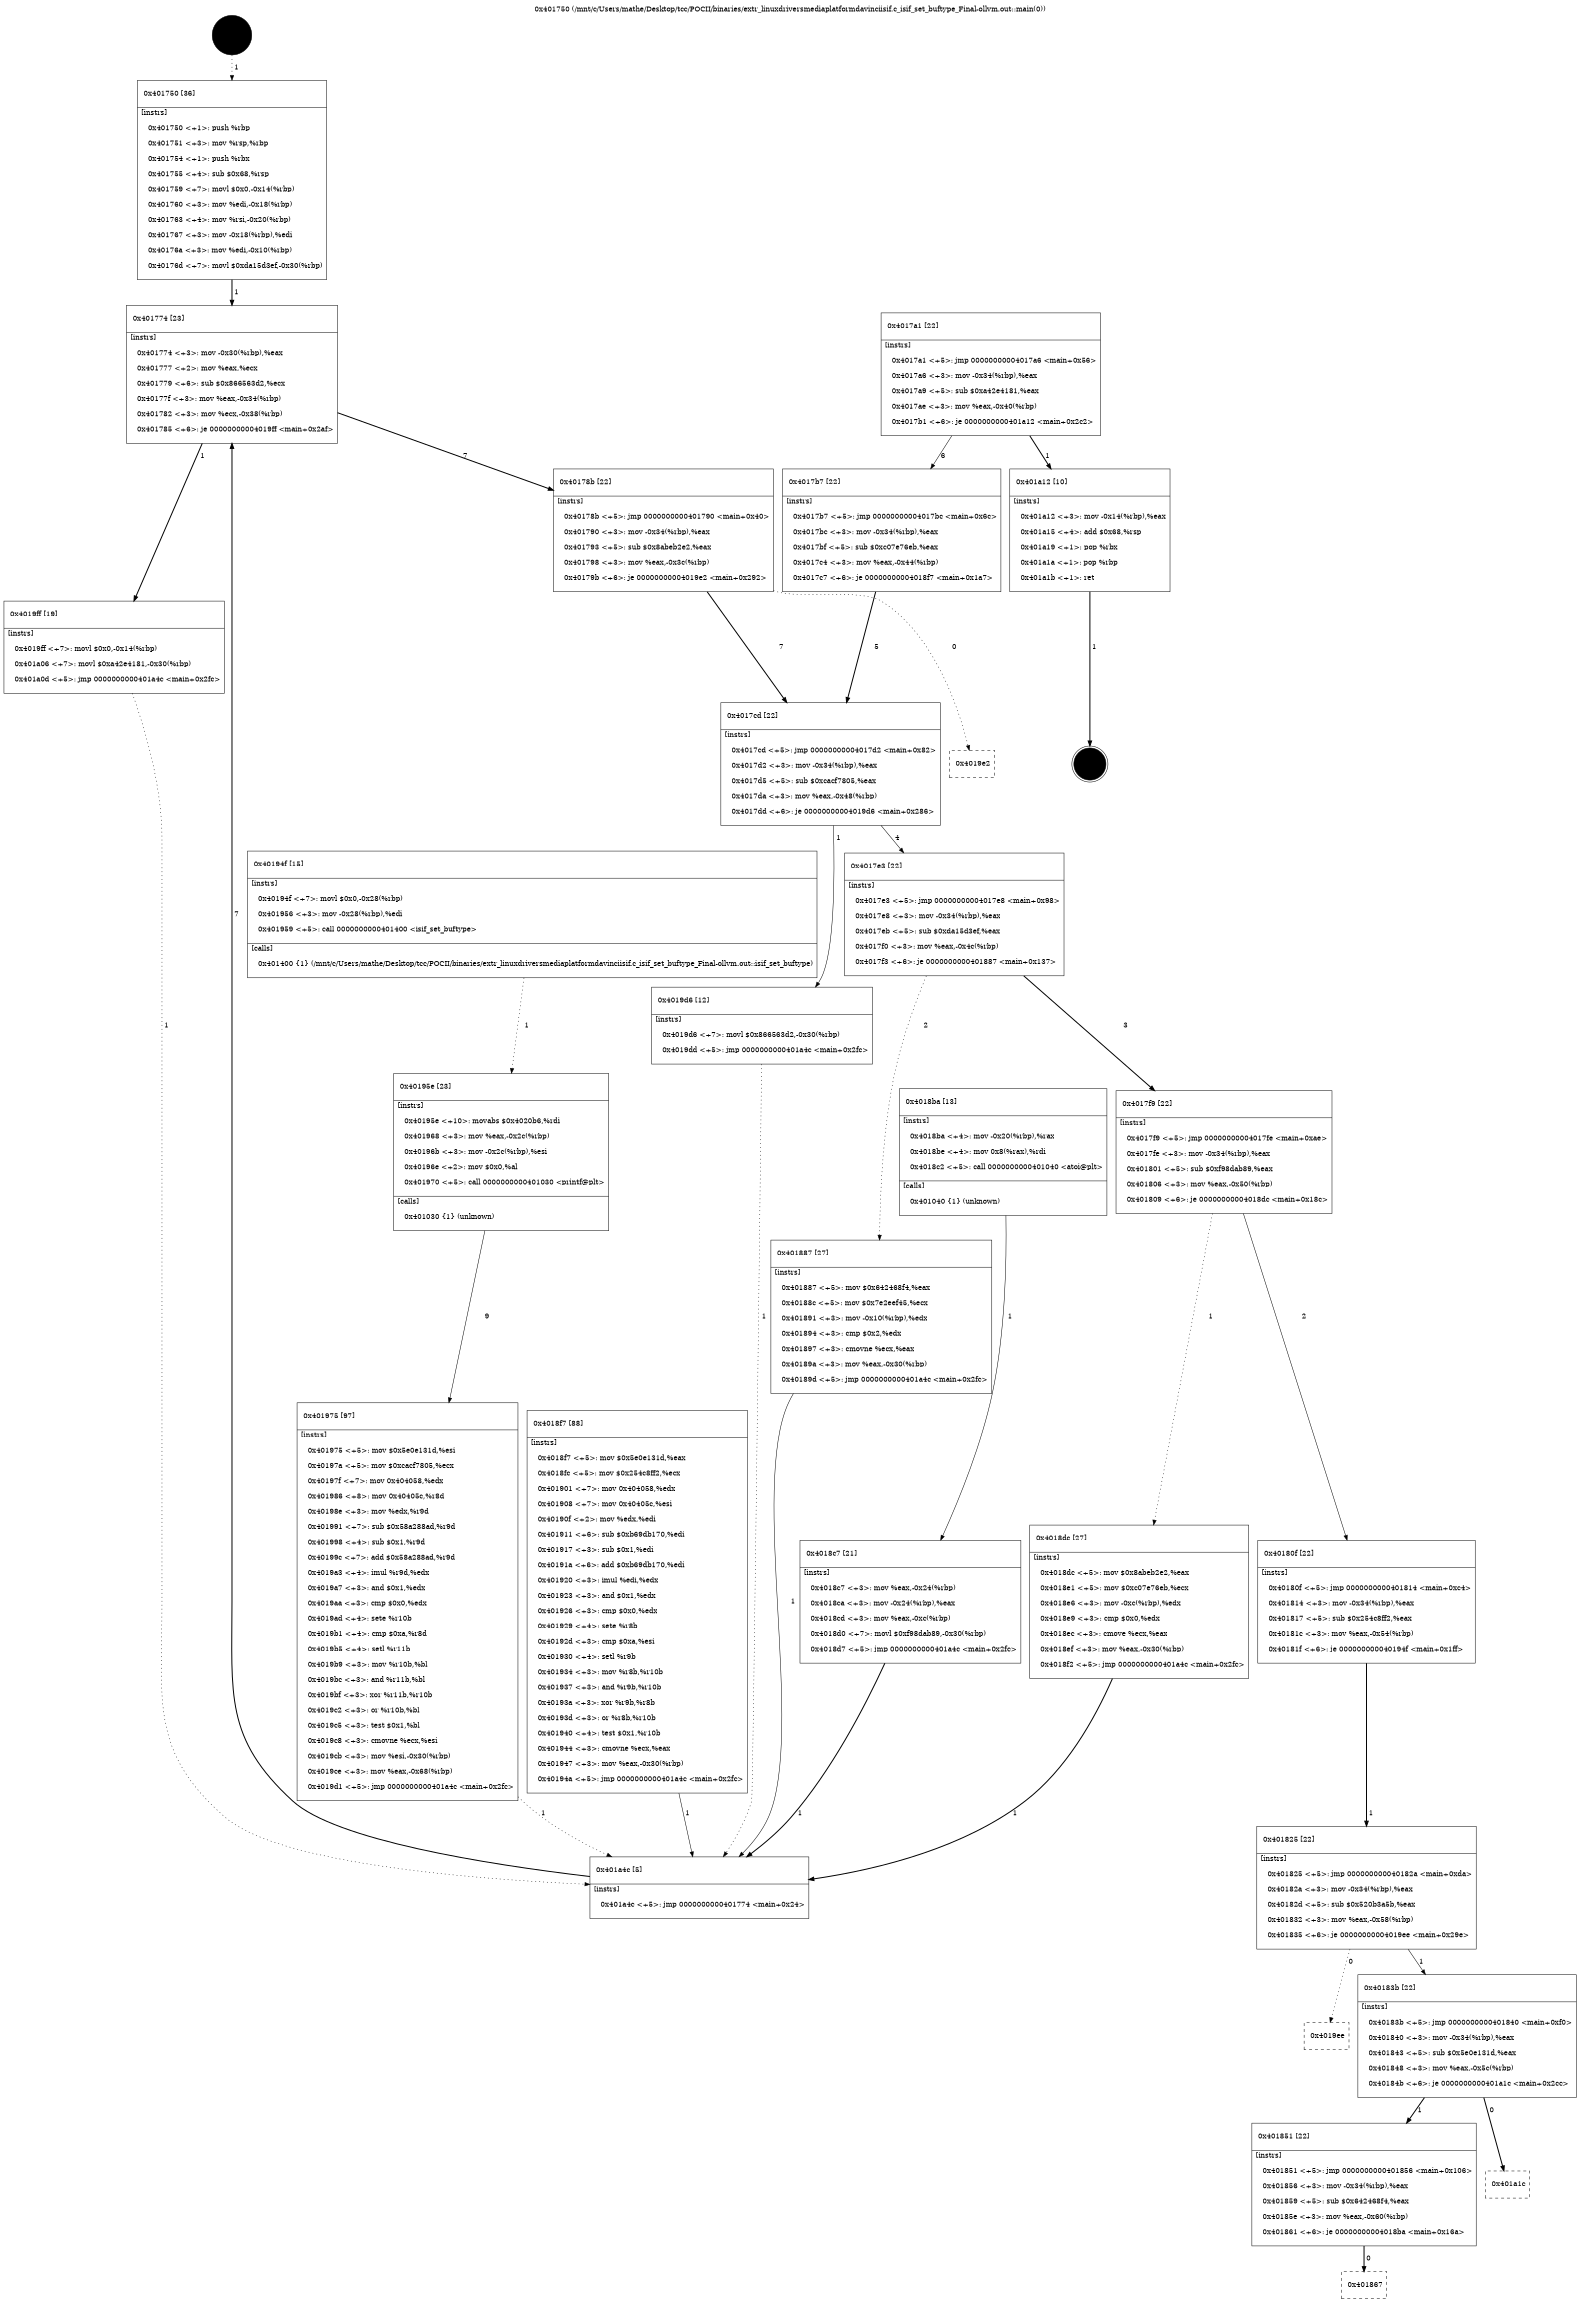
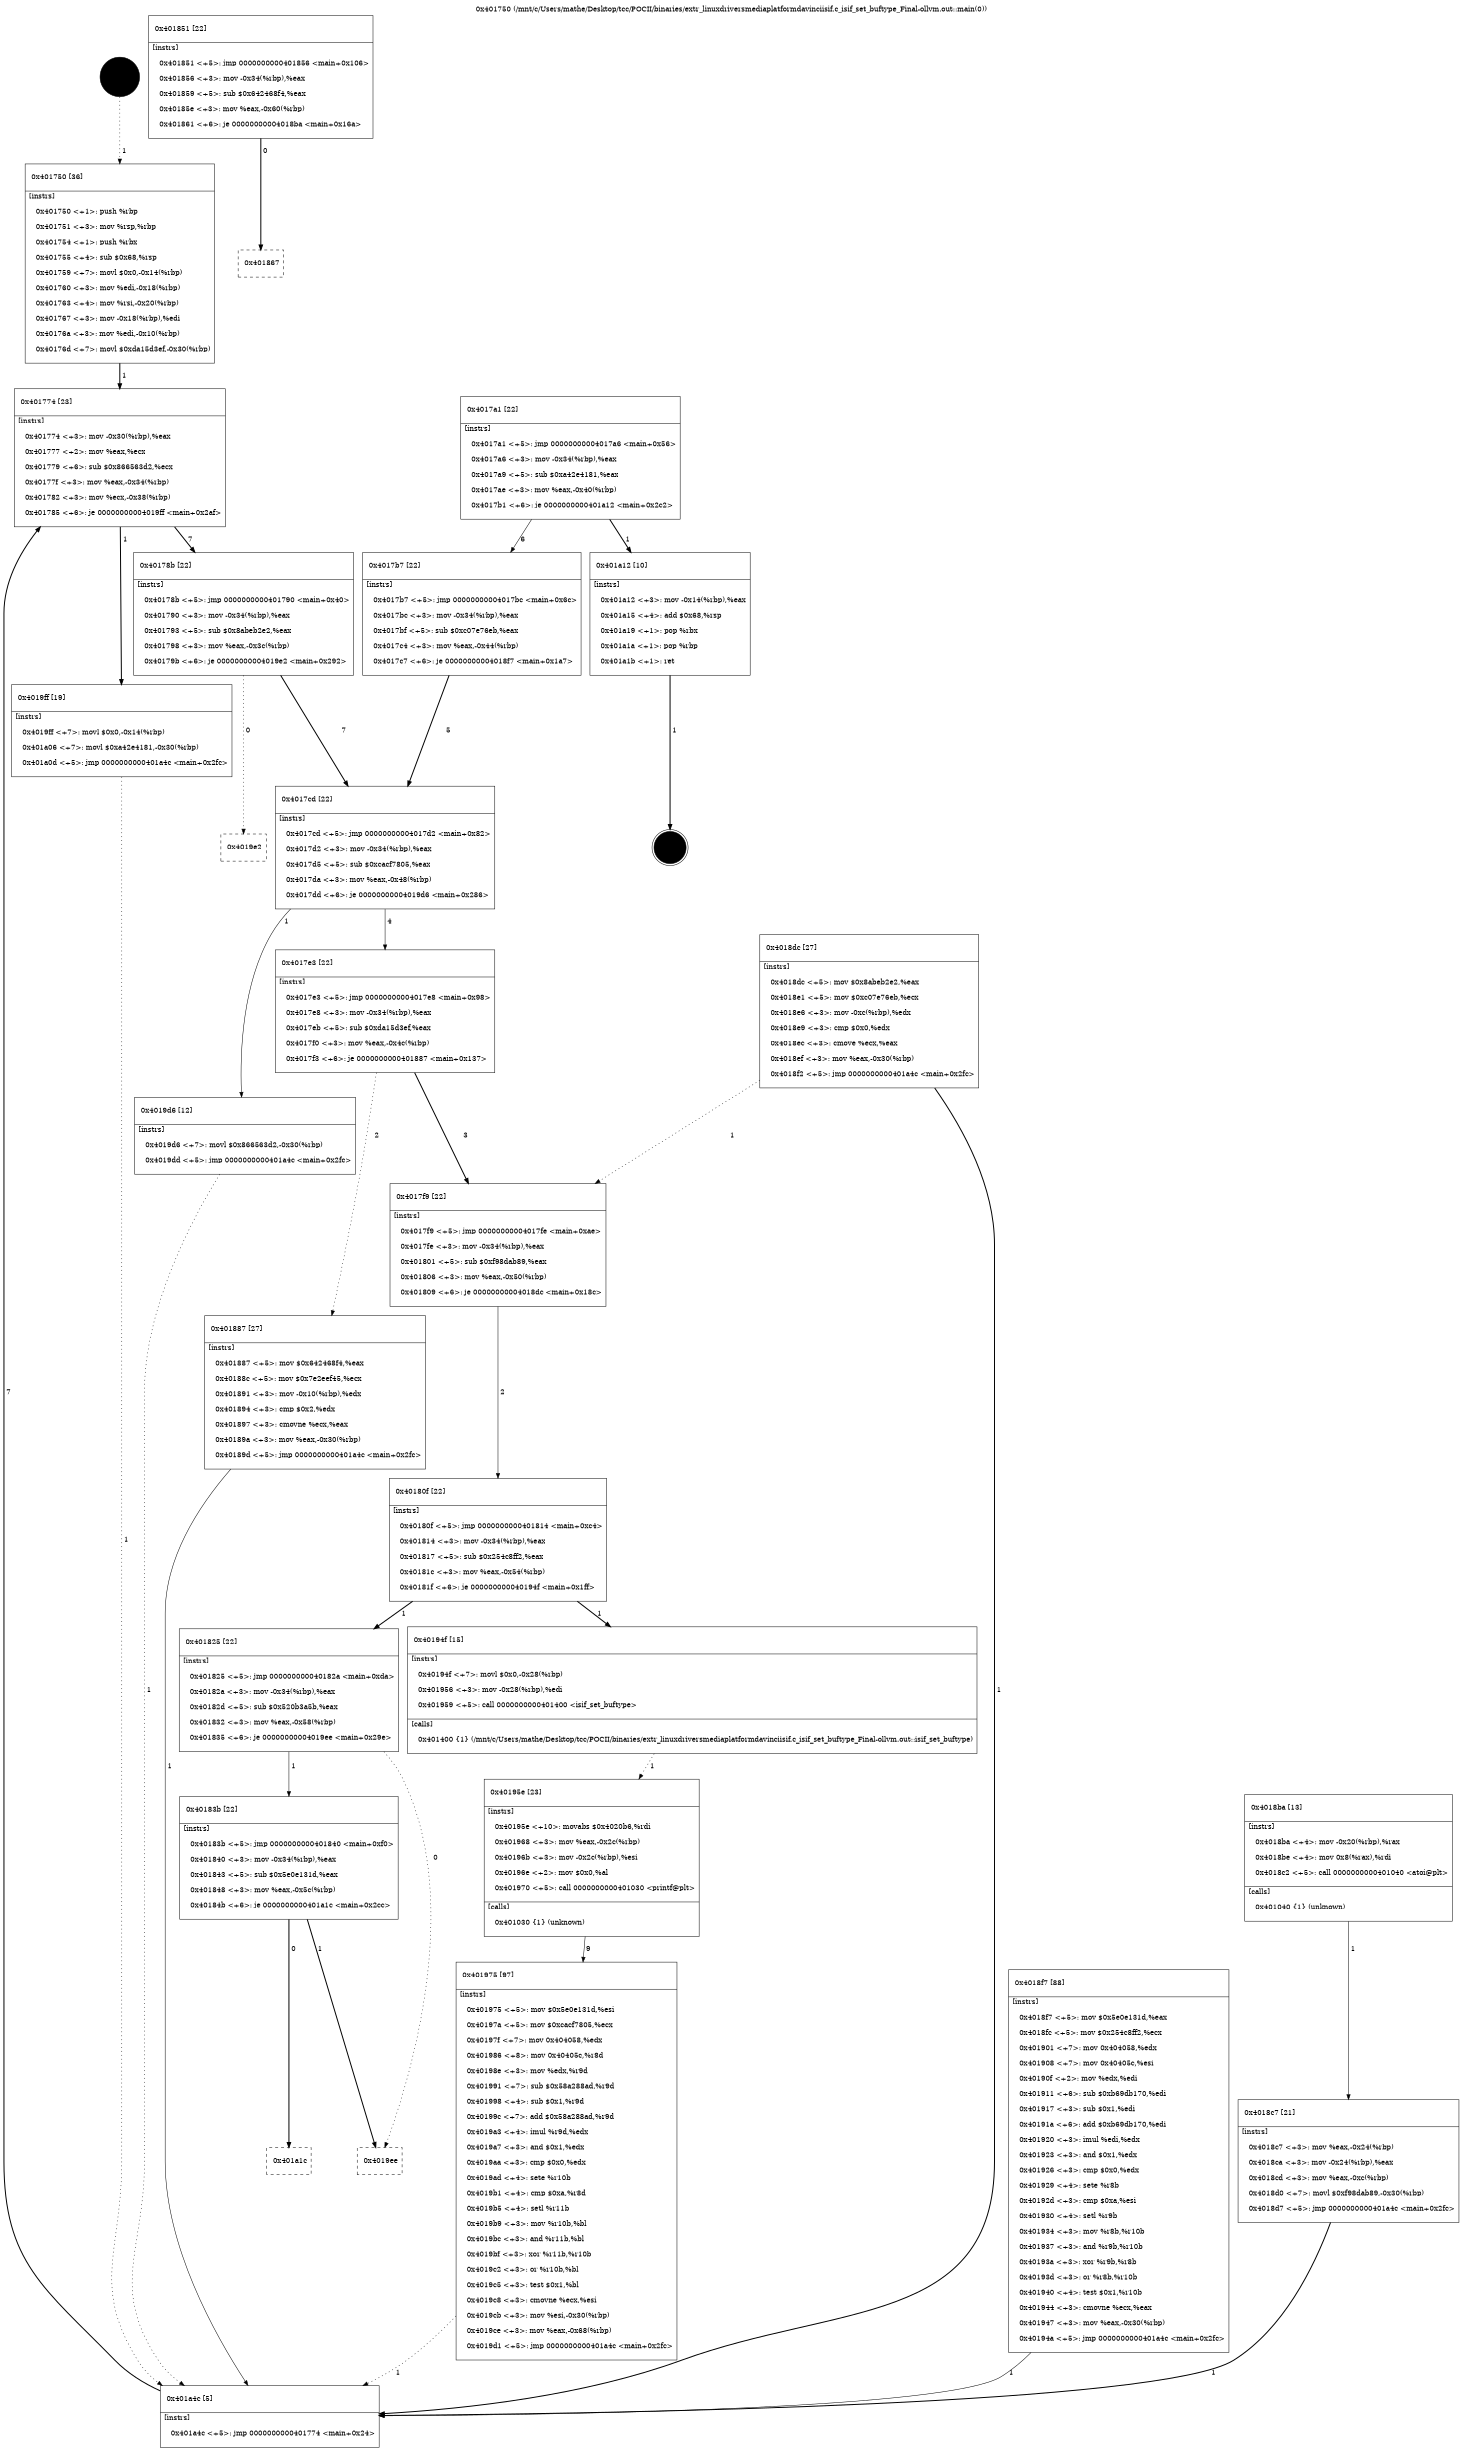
(1184, 1367) -> (680, 1131)
none -> (592, 1612)
(1417, 2108) -> (341, 2031)
